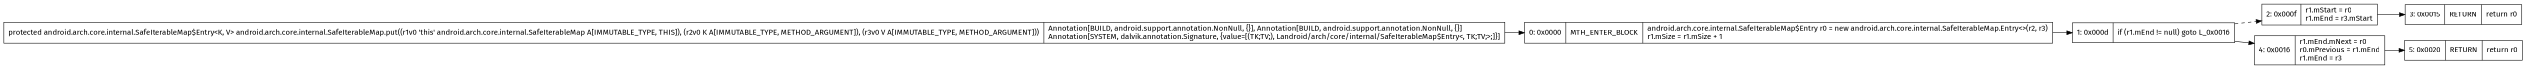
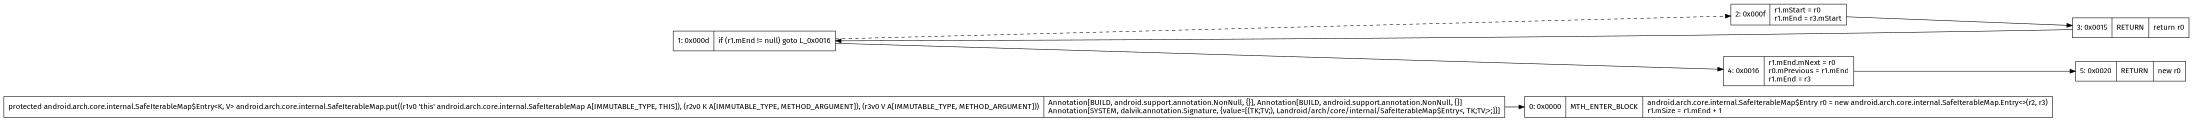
(2060, 33) -> (1457, 38)
(1685, 37) -> (1685, 111)
(2502, 50) -> (2169, 71)
